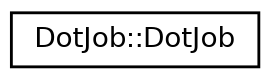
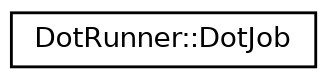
(135, 40) -> (164, 40)
